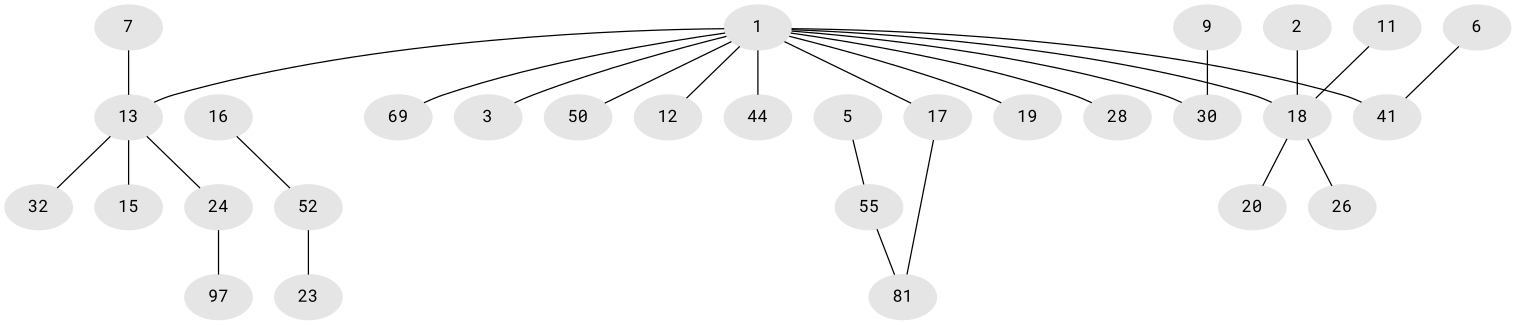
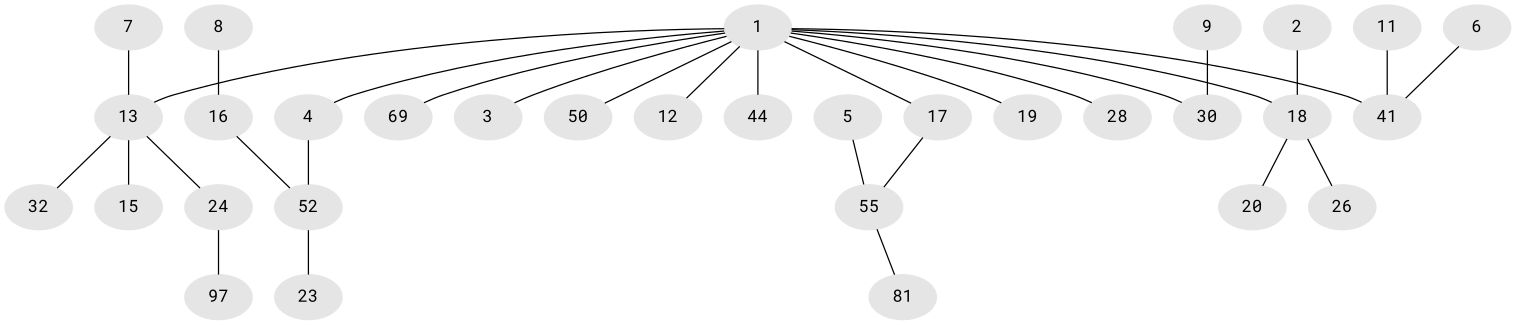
none -> (219, 27)
(1342, 72) -> (1387, 73)
none -> (308, 117)
(920, 207) -> (903, 162)
